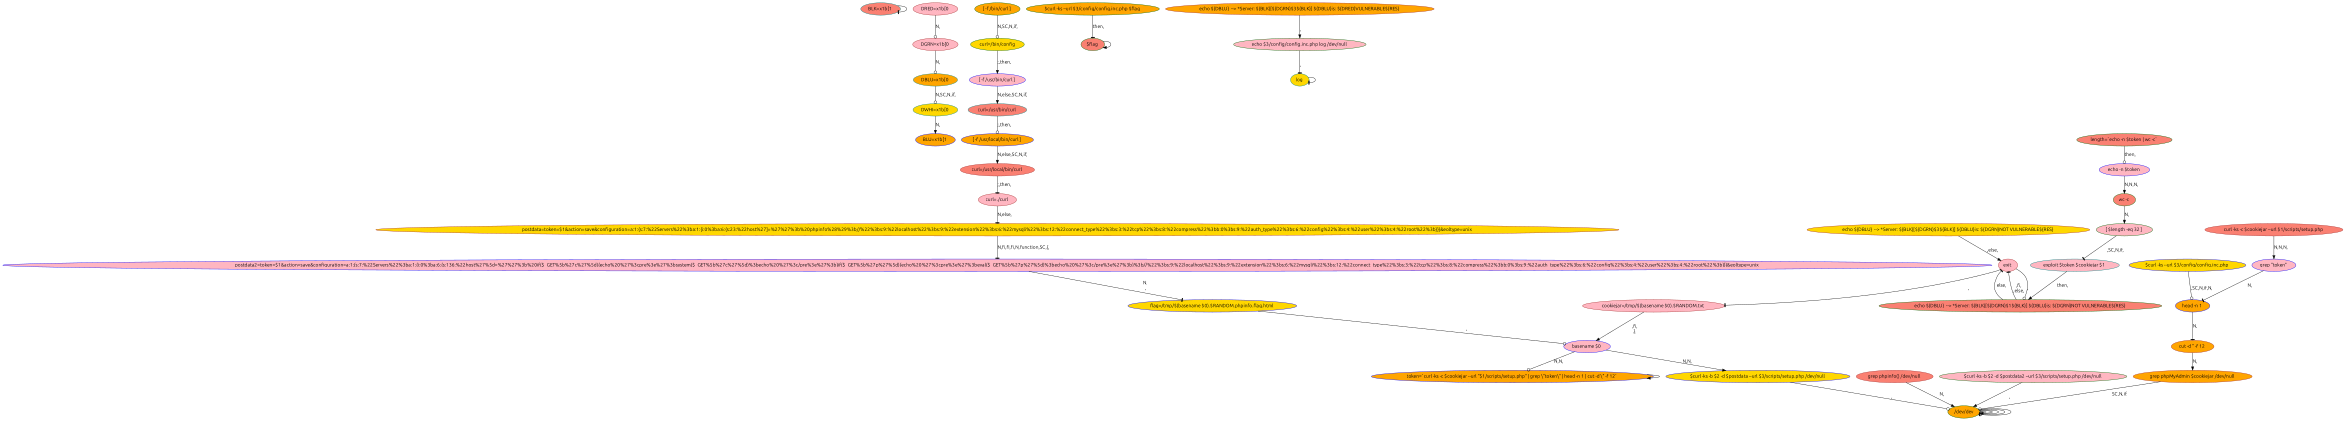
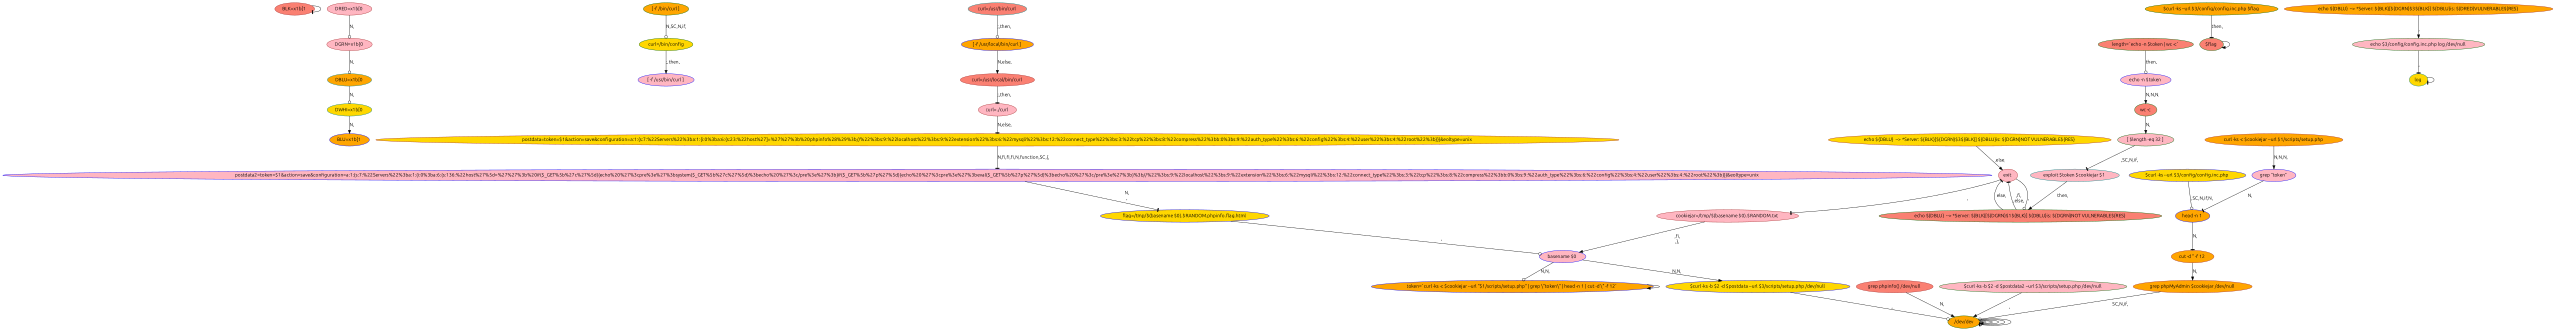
(881, 9) -> (295, 9)
(997, 93) -> none
(946, 95) -> (352, 95)
(1013, 155) -> (1005, 62)
(2274, 230) -> (2274, 140)
